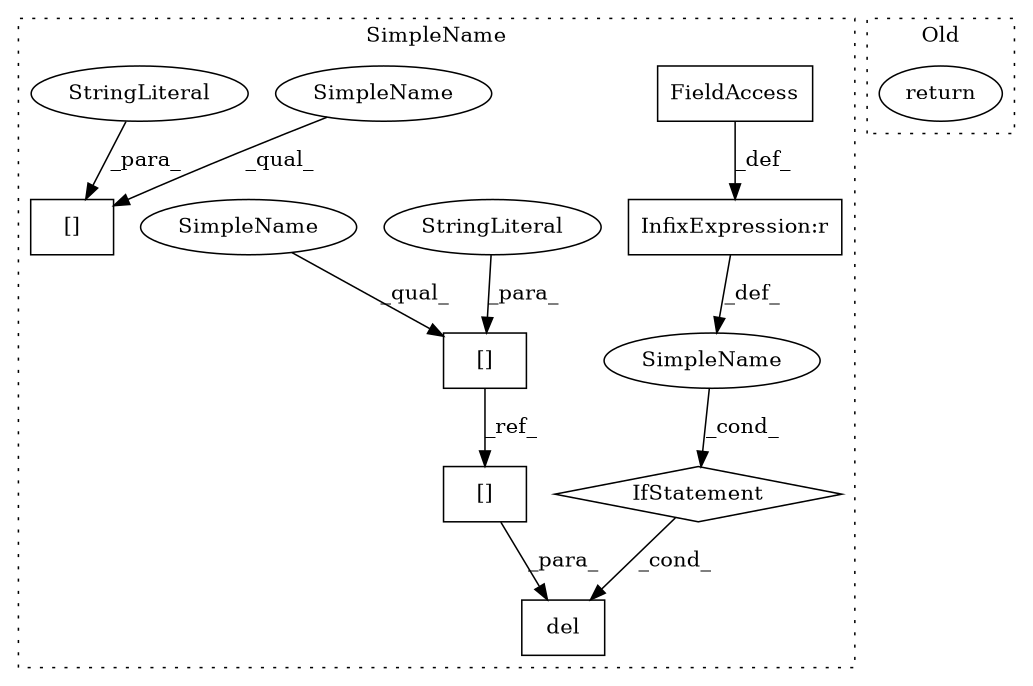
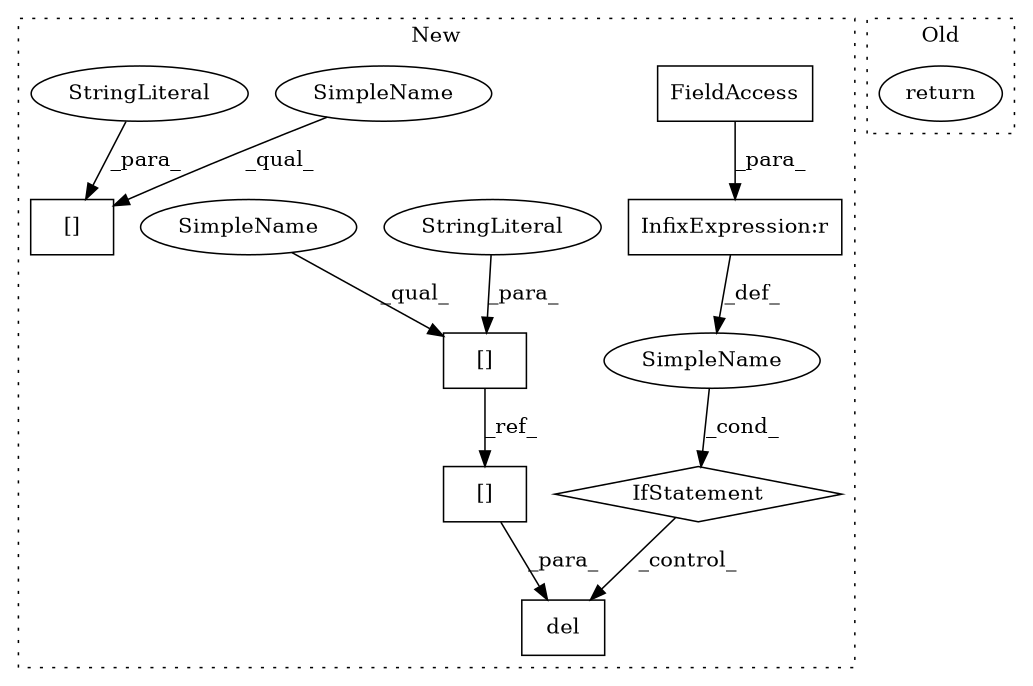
(437, 36) -> (437, 36)
(764, 160) -> (770, 160)
(675, 561) -> (688, 561)
